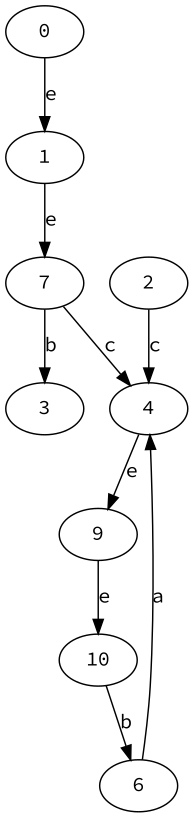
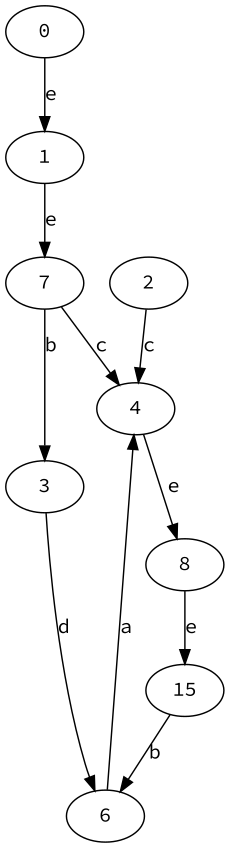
(98, 534) -> (185, 565)
none -> (60, 646)
(98, 660) -> (185, 690)
